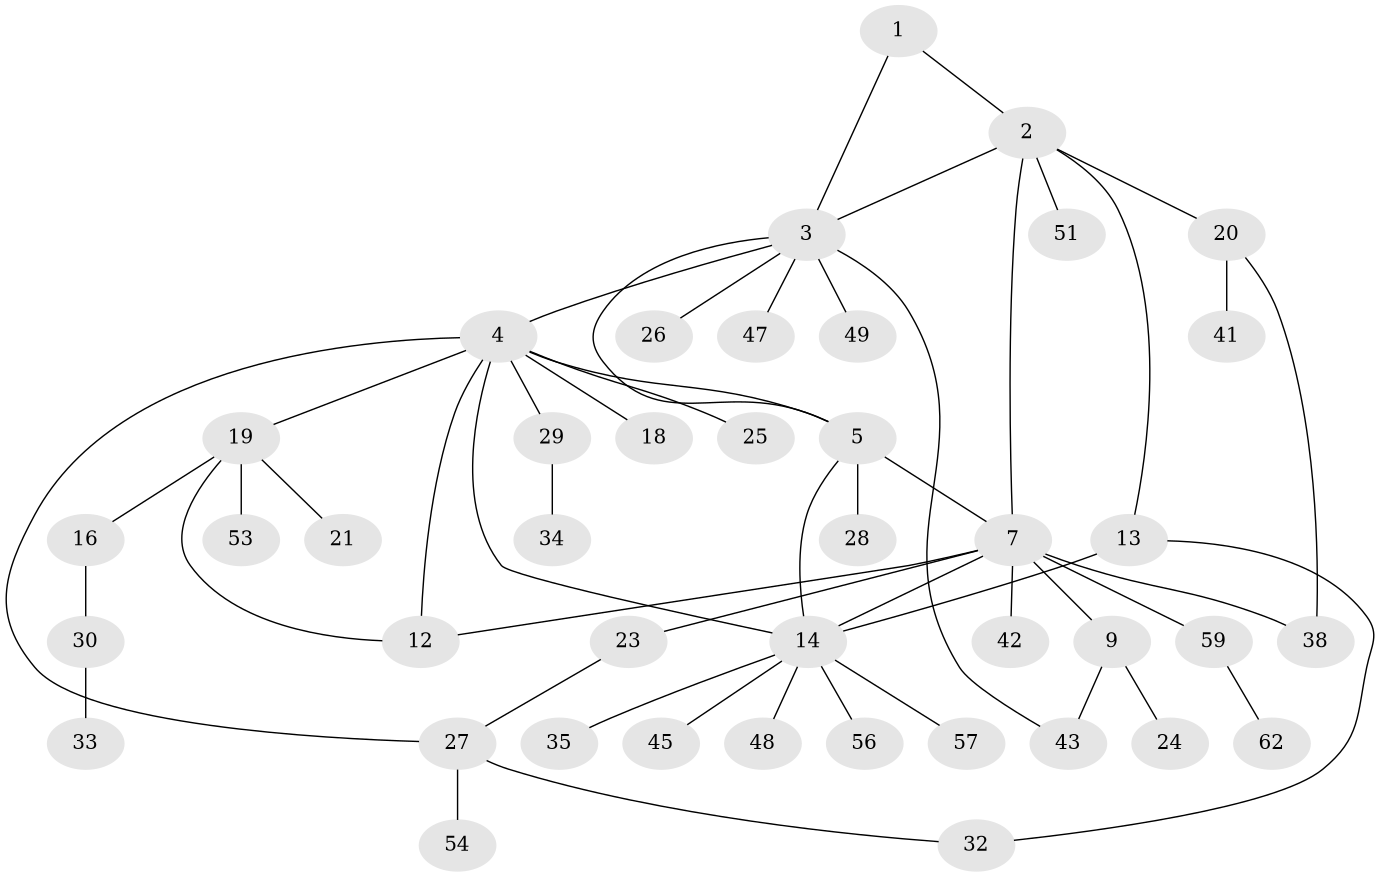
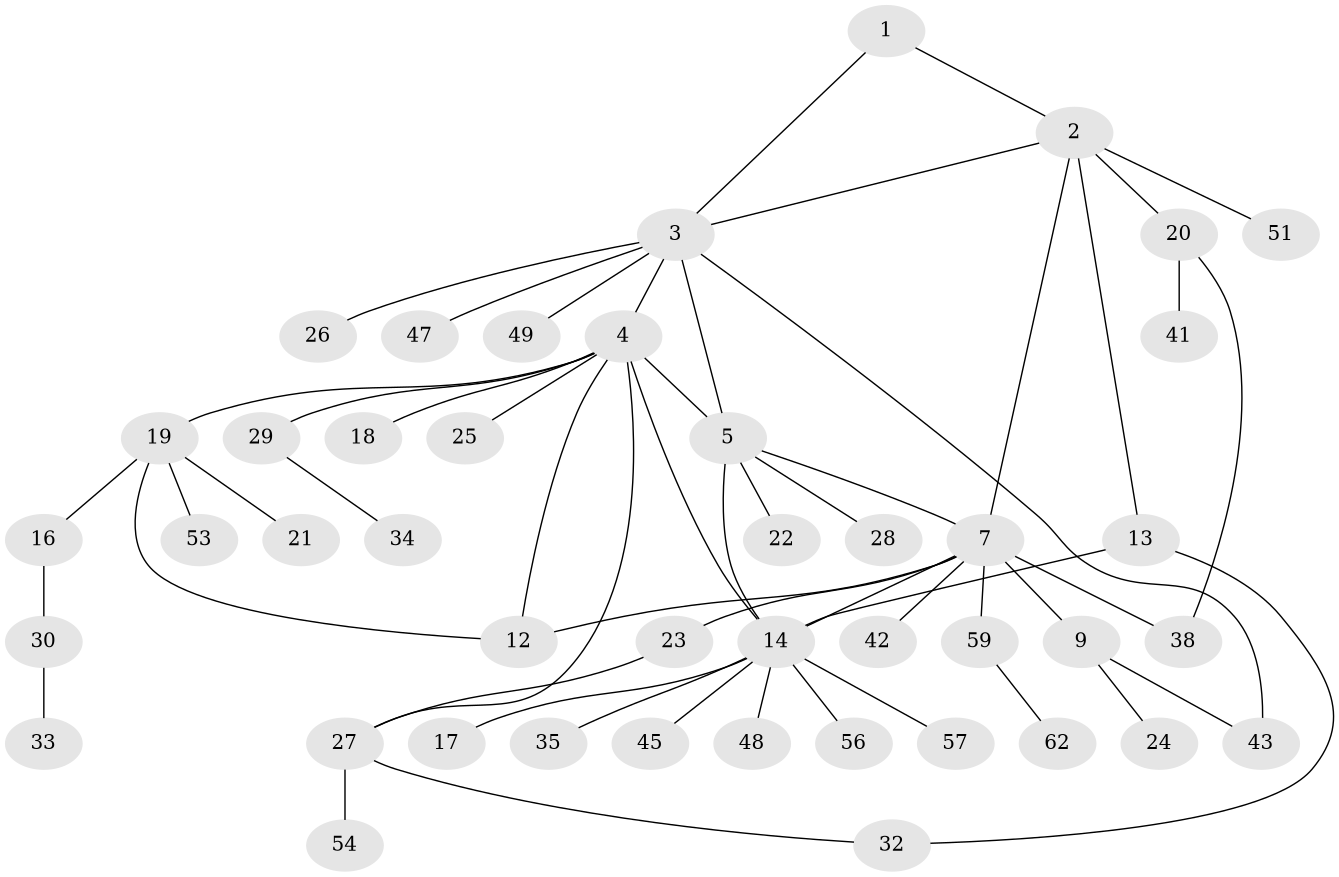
none -> (782, 540)
none -> (447, 744)
